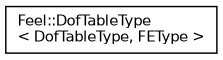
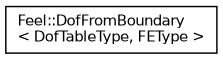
(111, 30) -> (111, 30)
